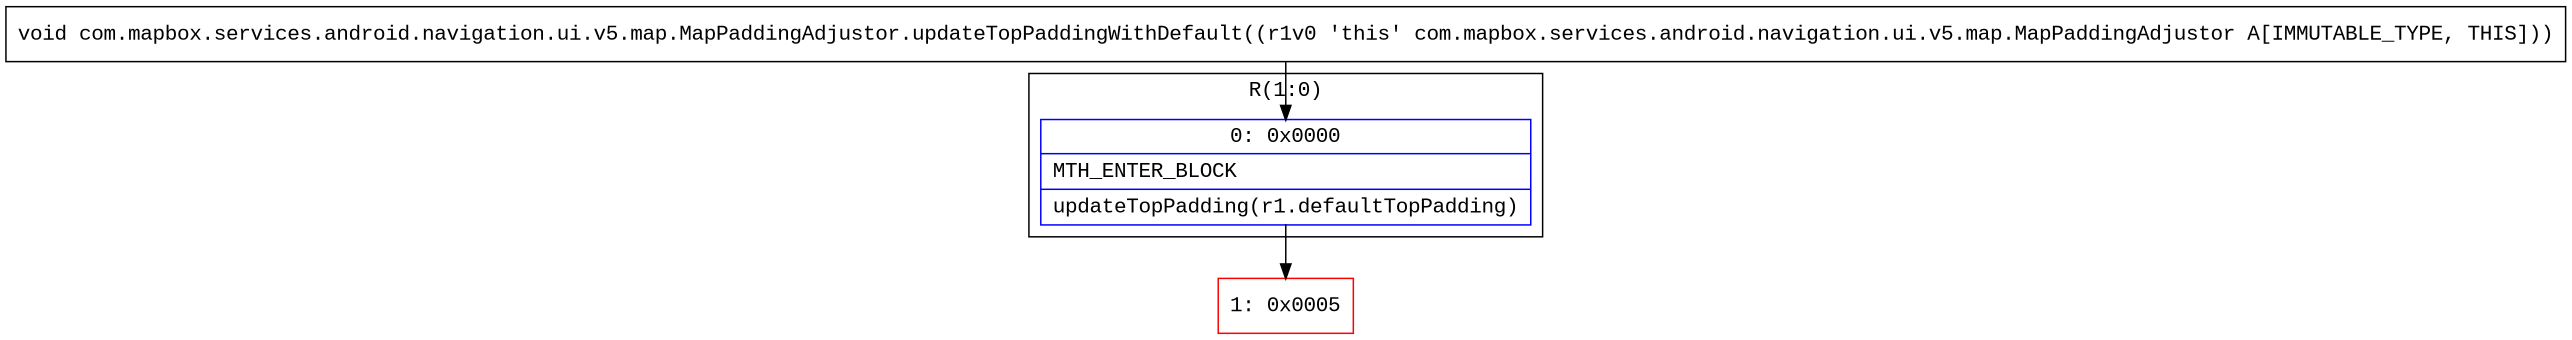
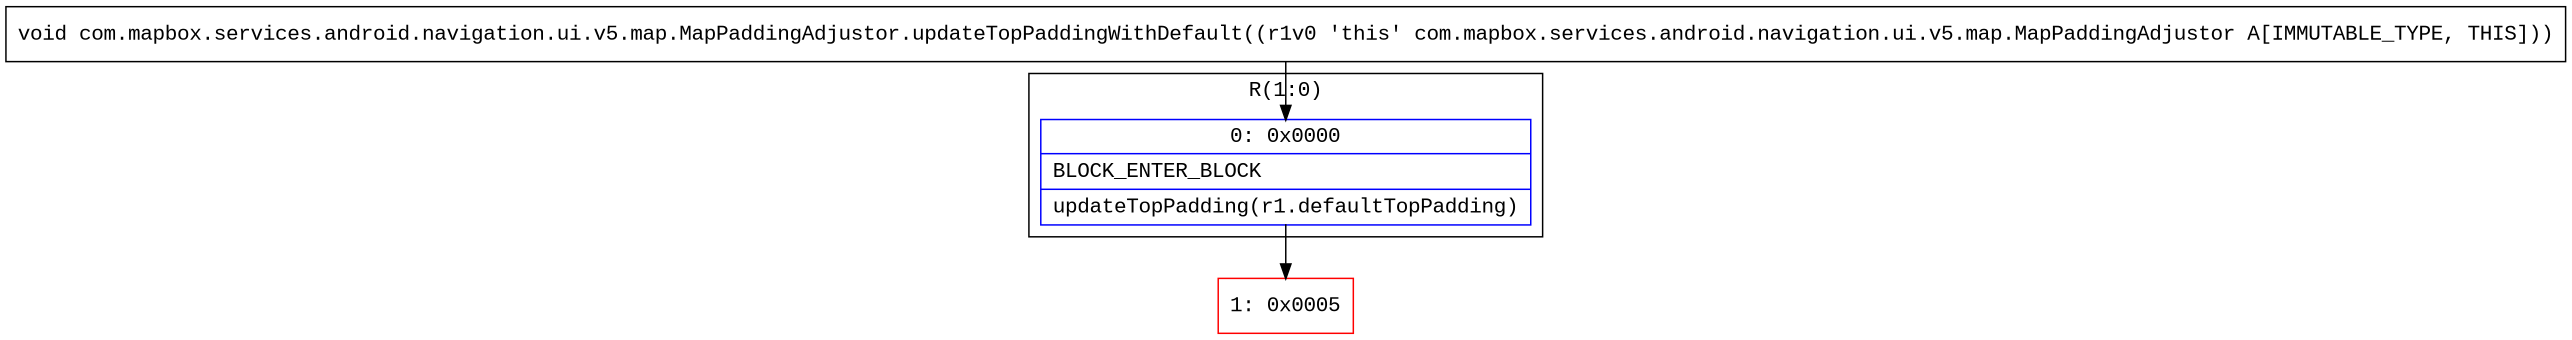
(1145, 171) -> (1157, 171)
